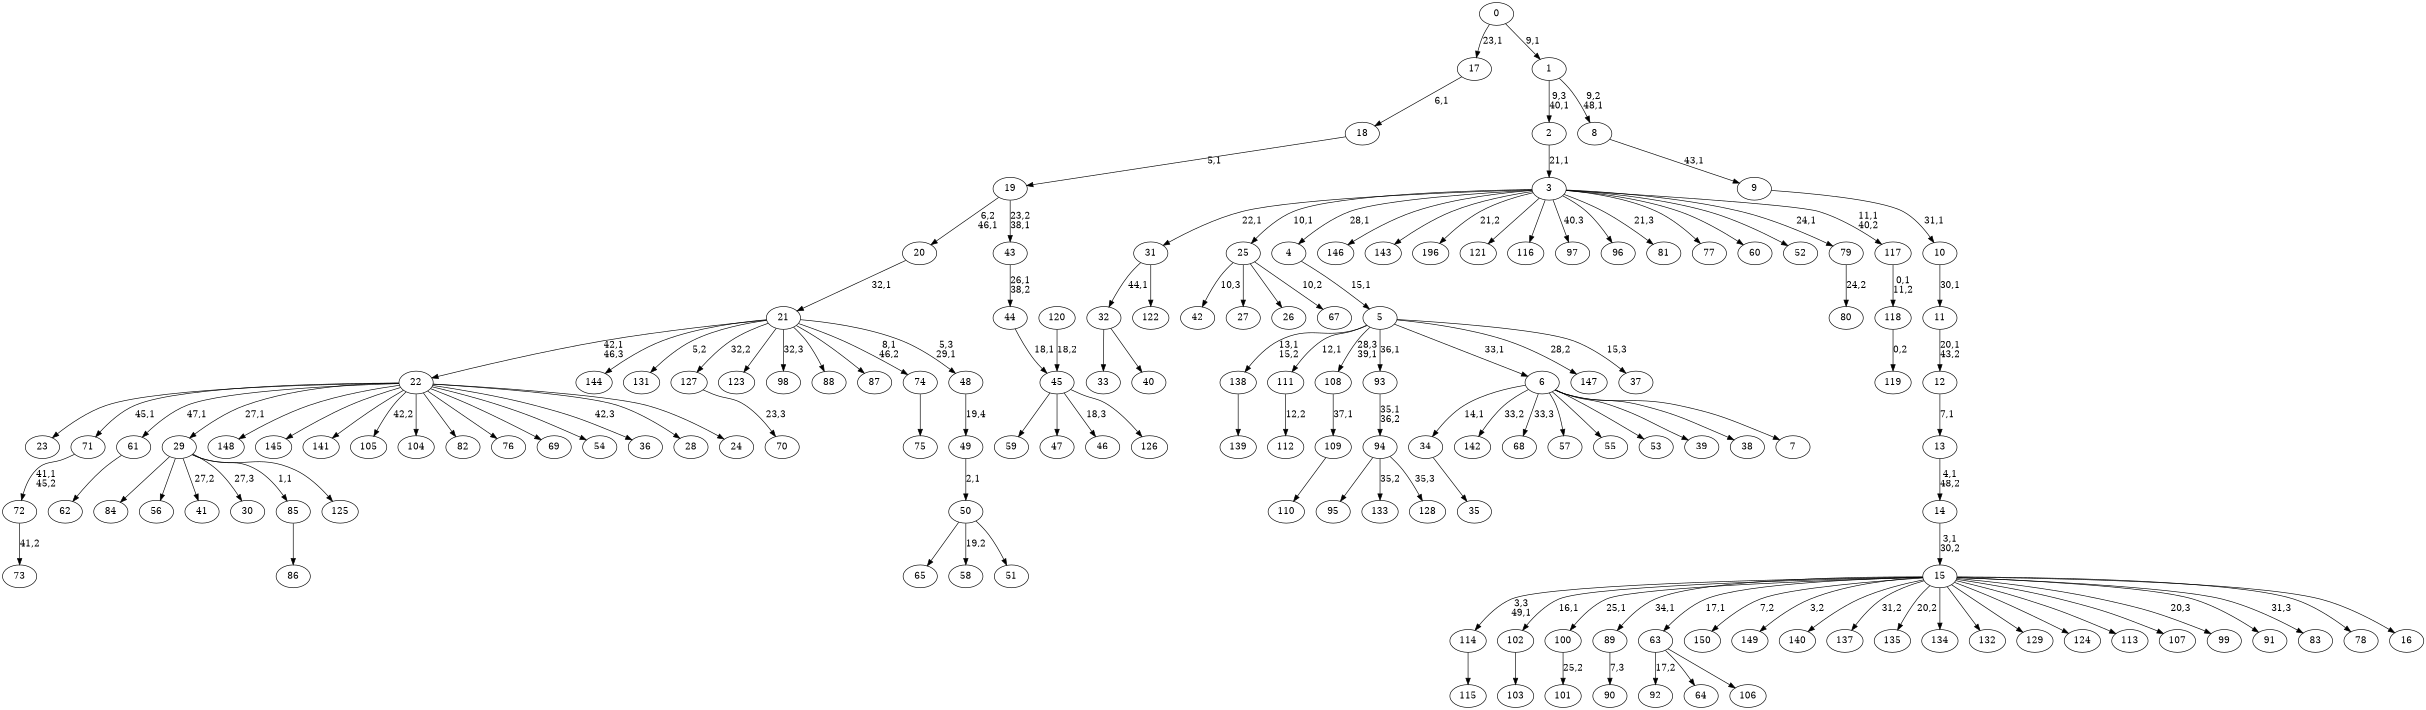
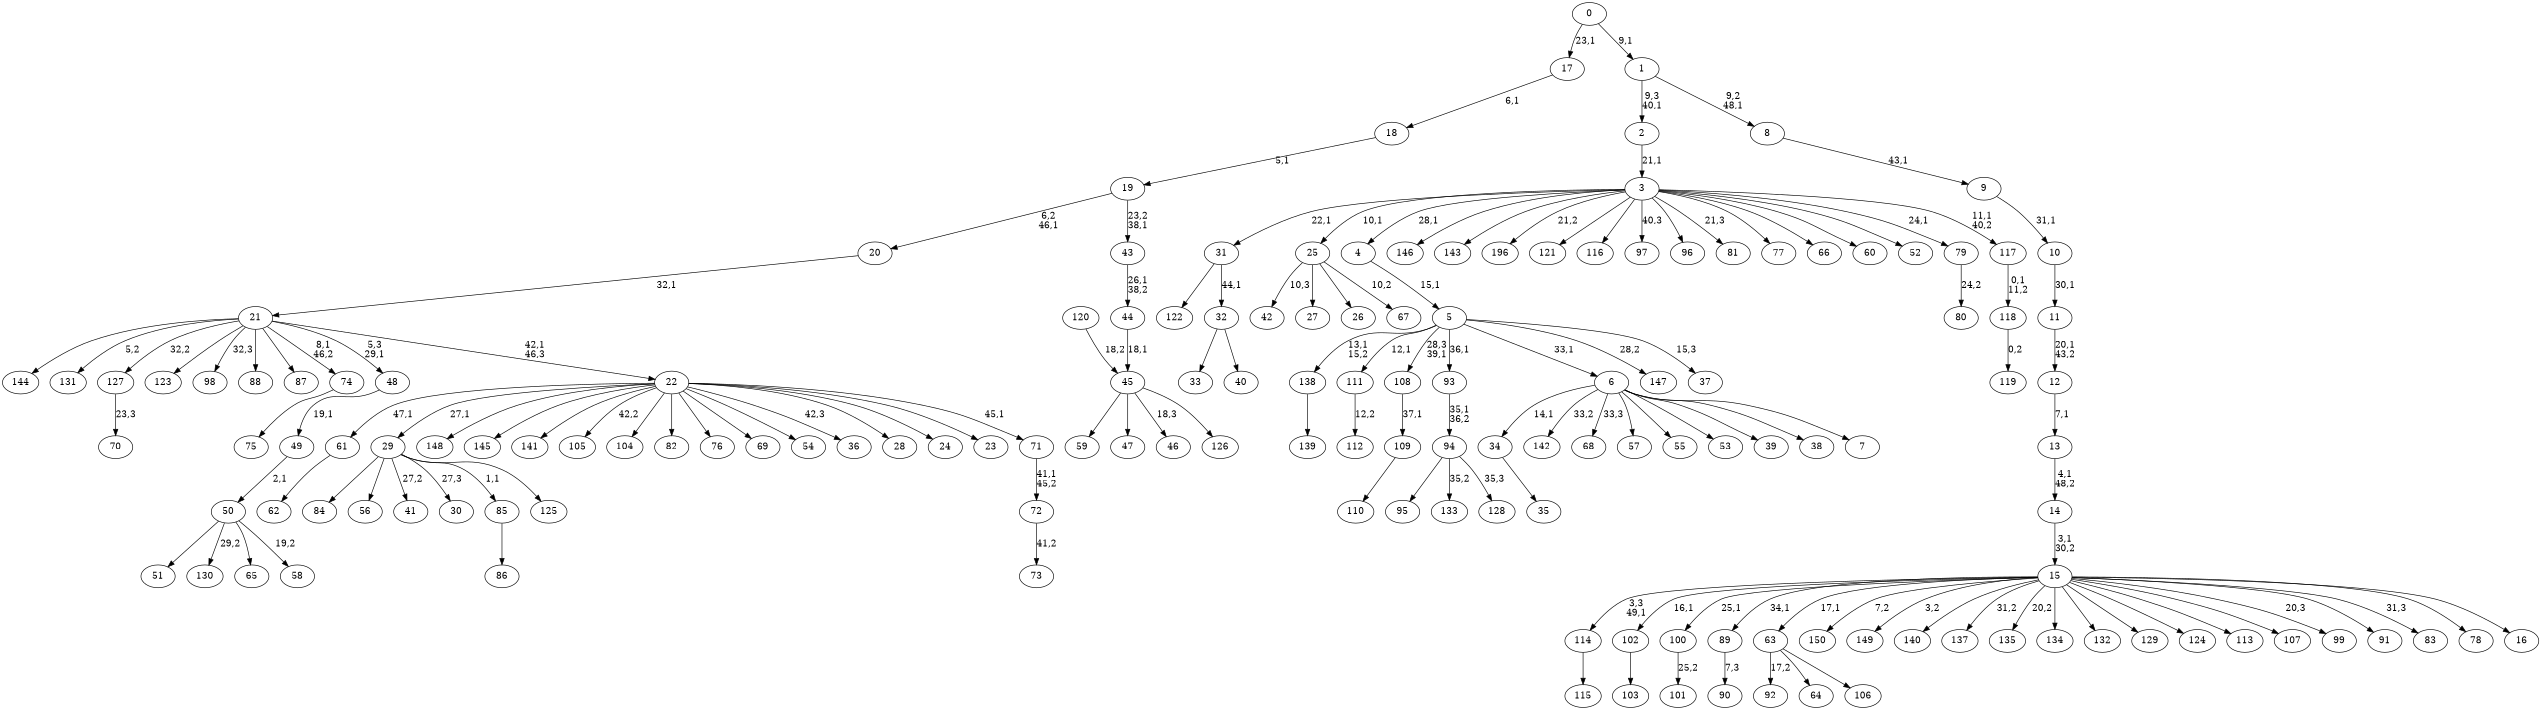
none -> (1824, 253)
(976, 415) -> (323, 415)
none -> (205, 576)
